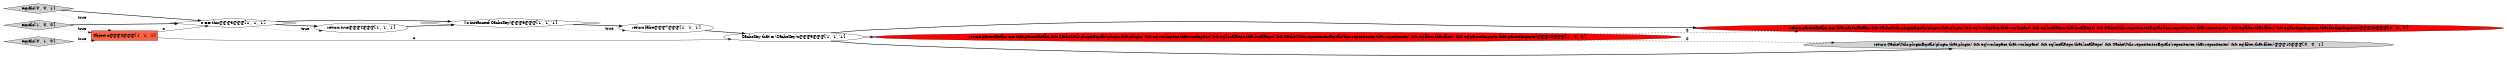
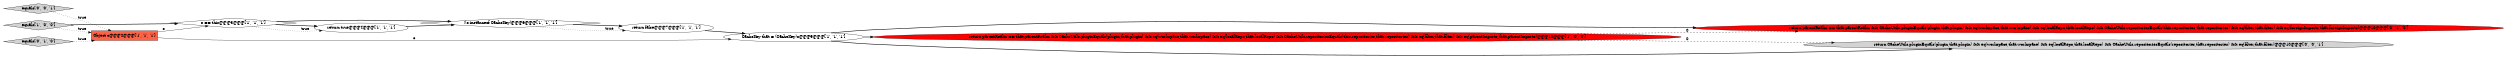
(130, 15) -> none
